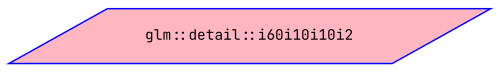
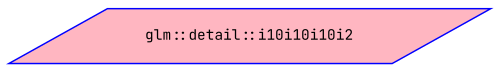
(250, 36) -> (250, 36)
